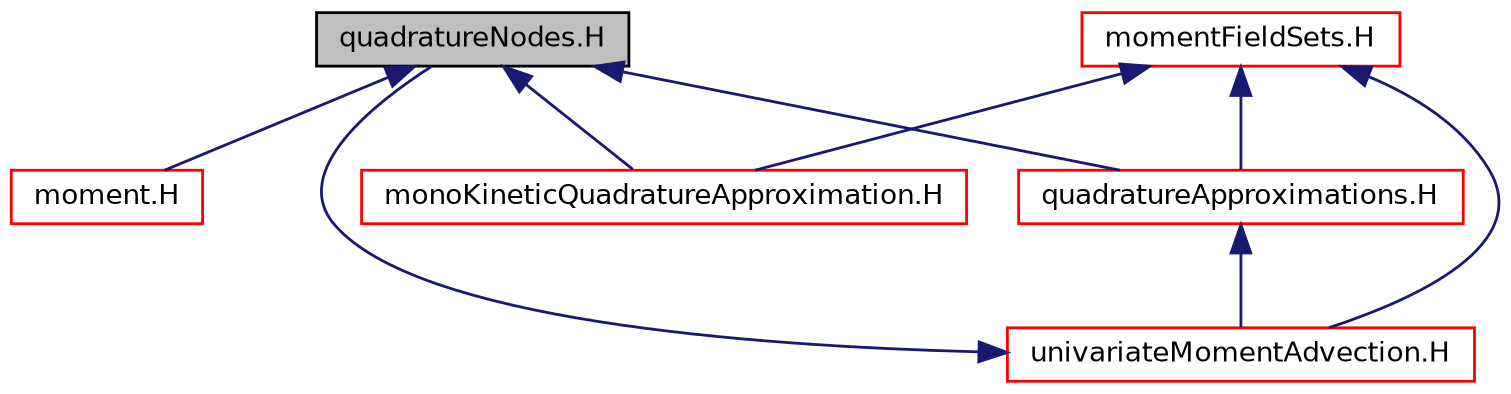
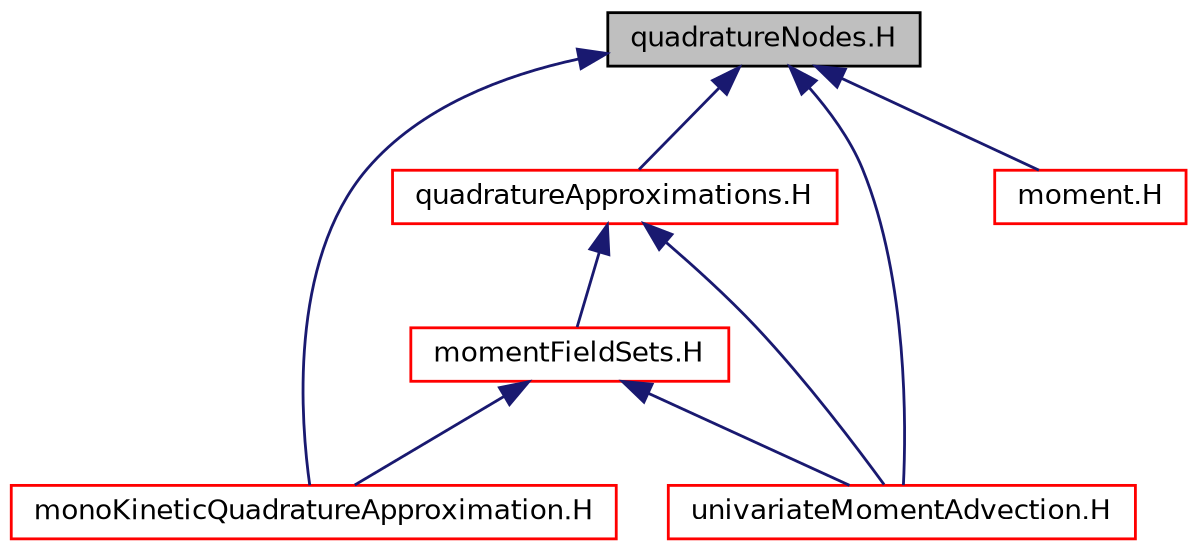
(1241, 133) -> (588, 290)
(544, 311) -> (892, 277)
